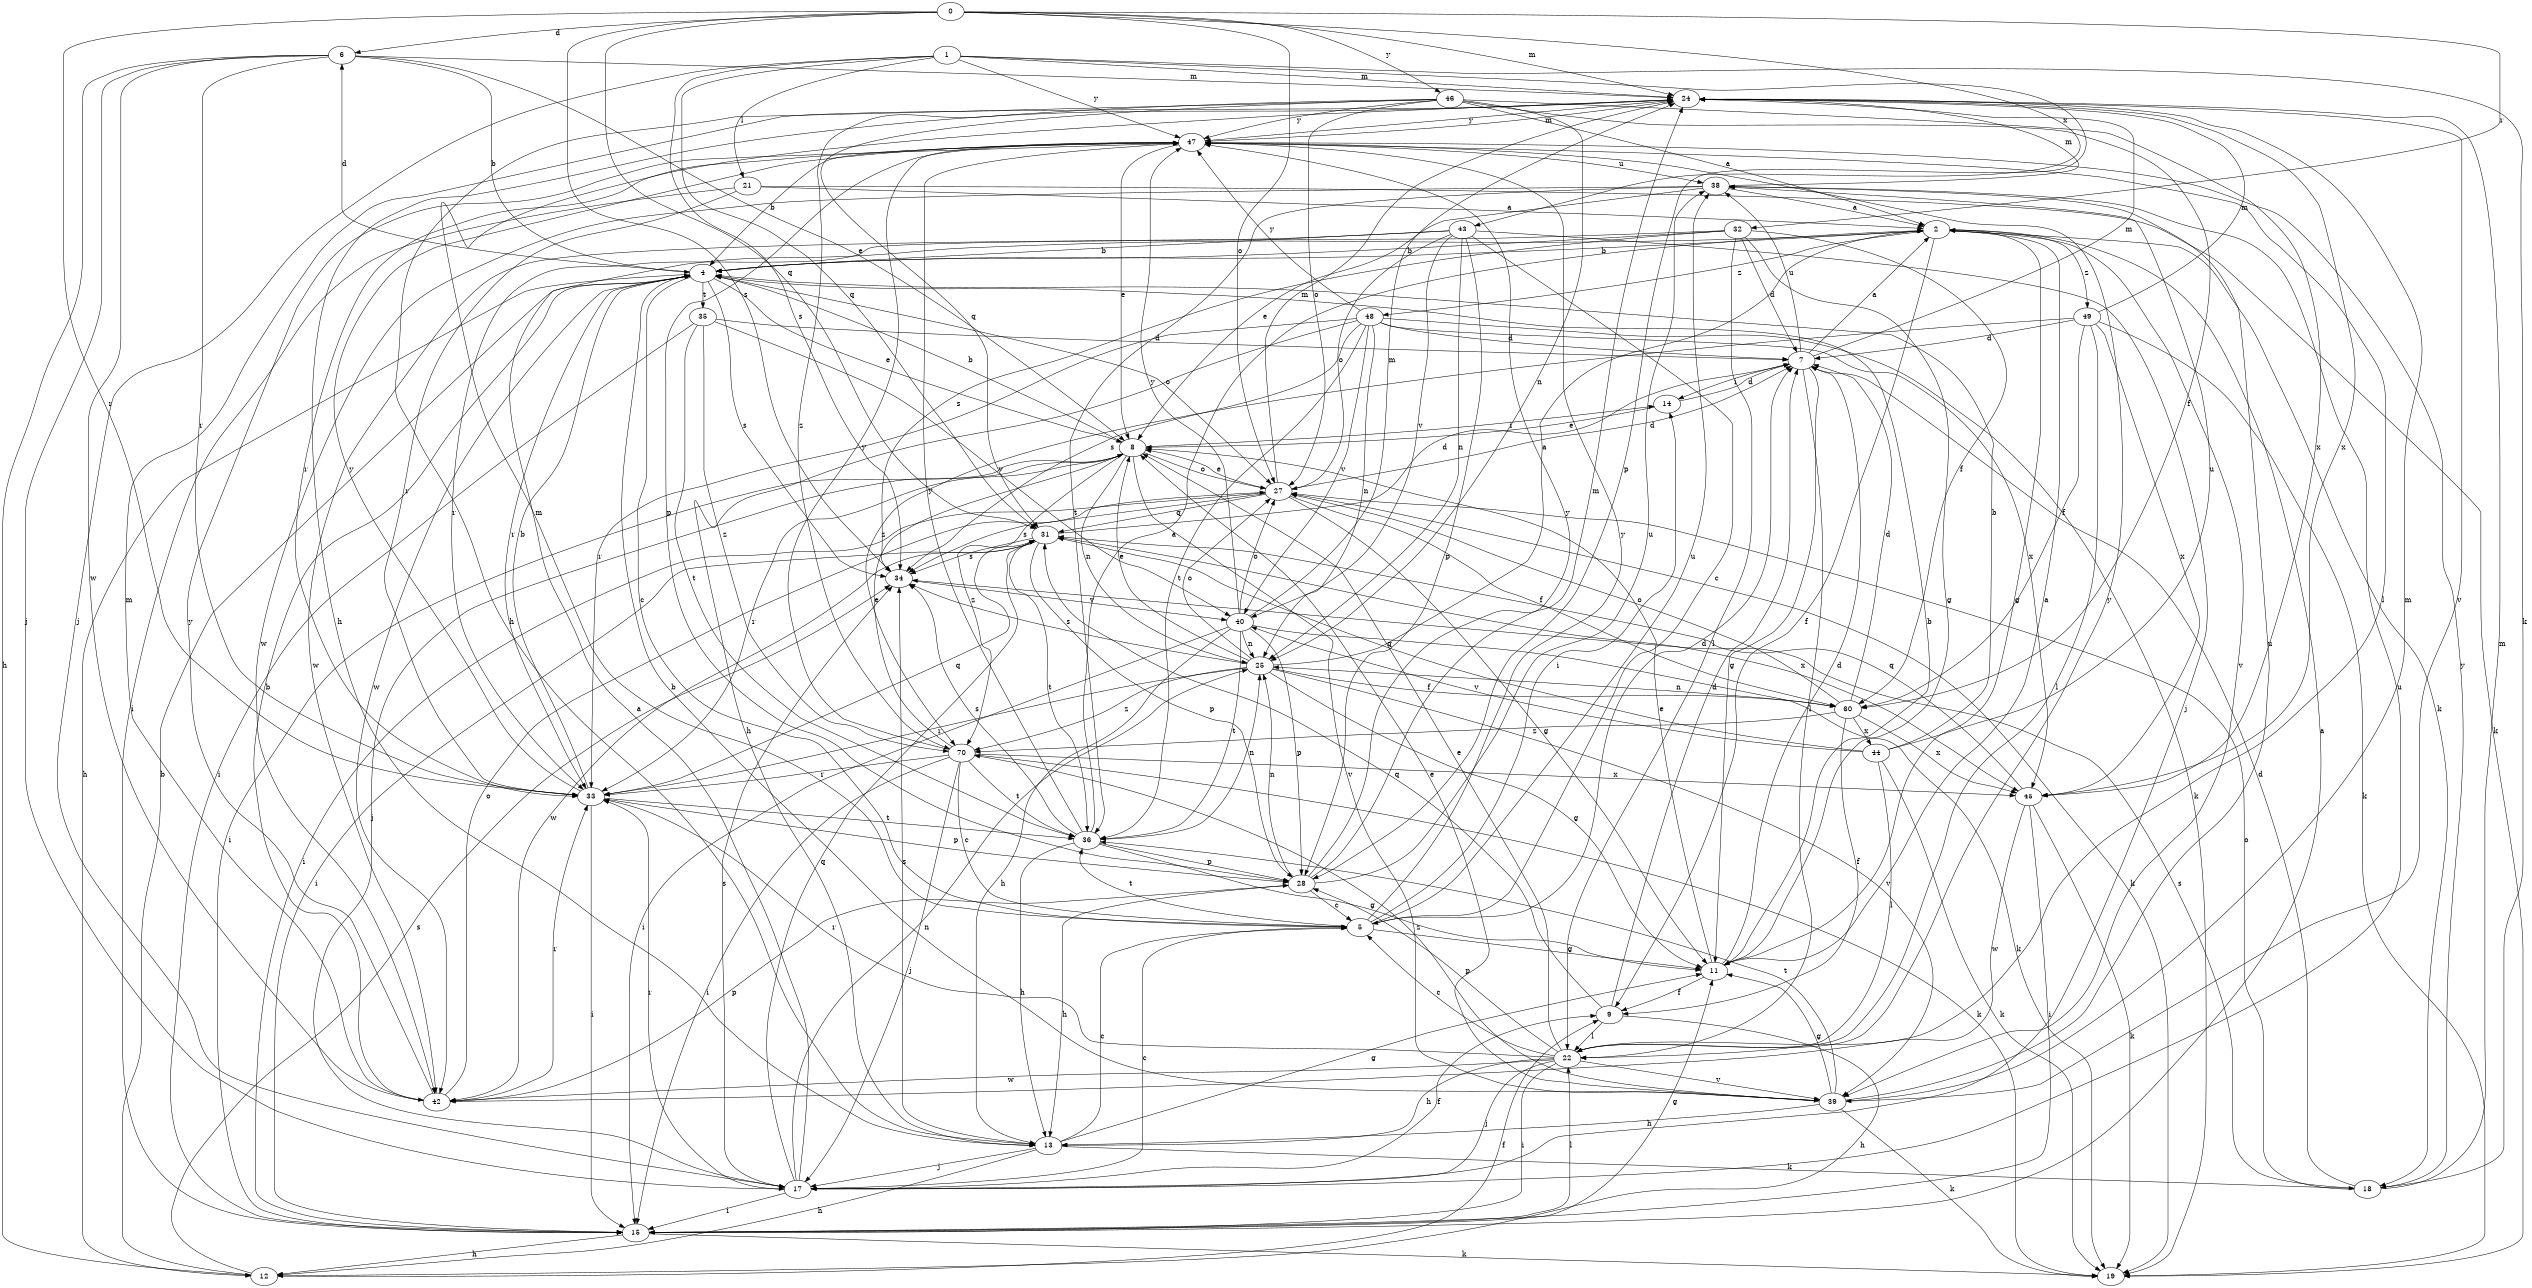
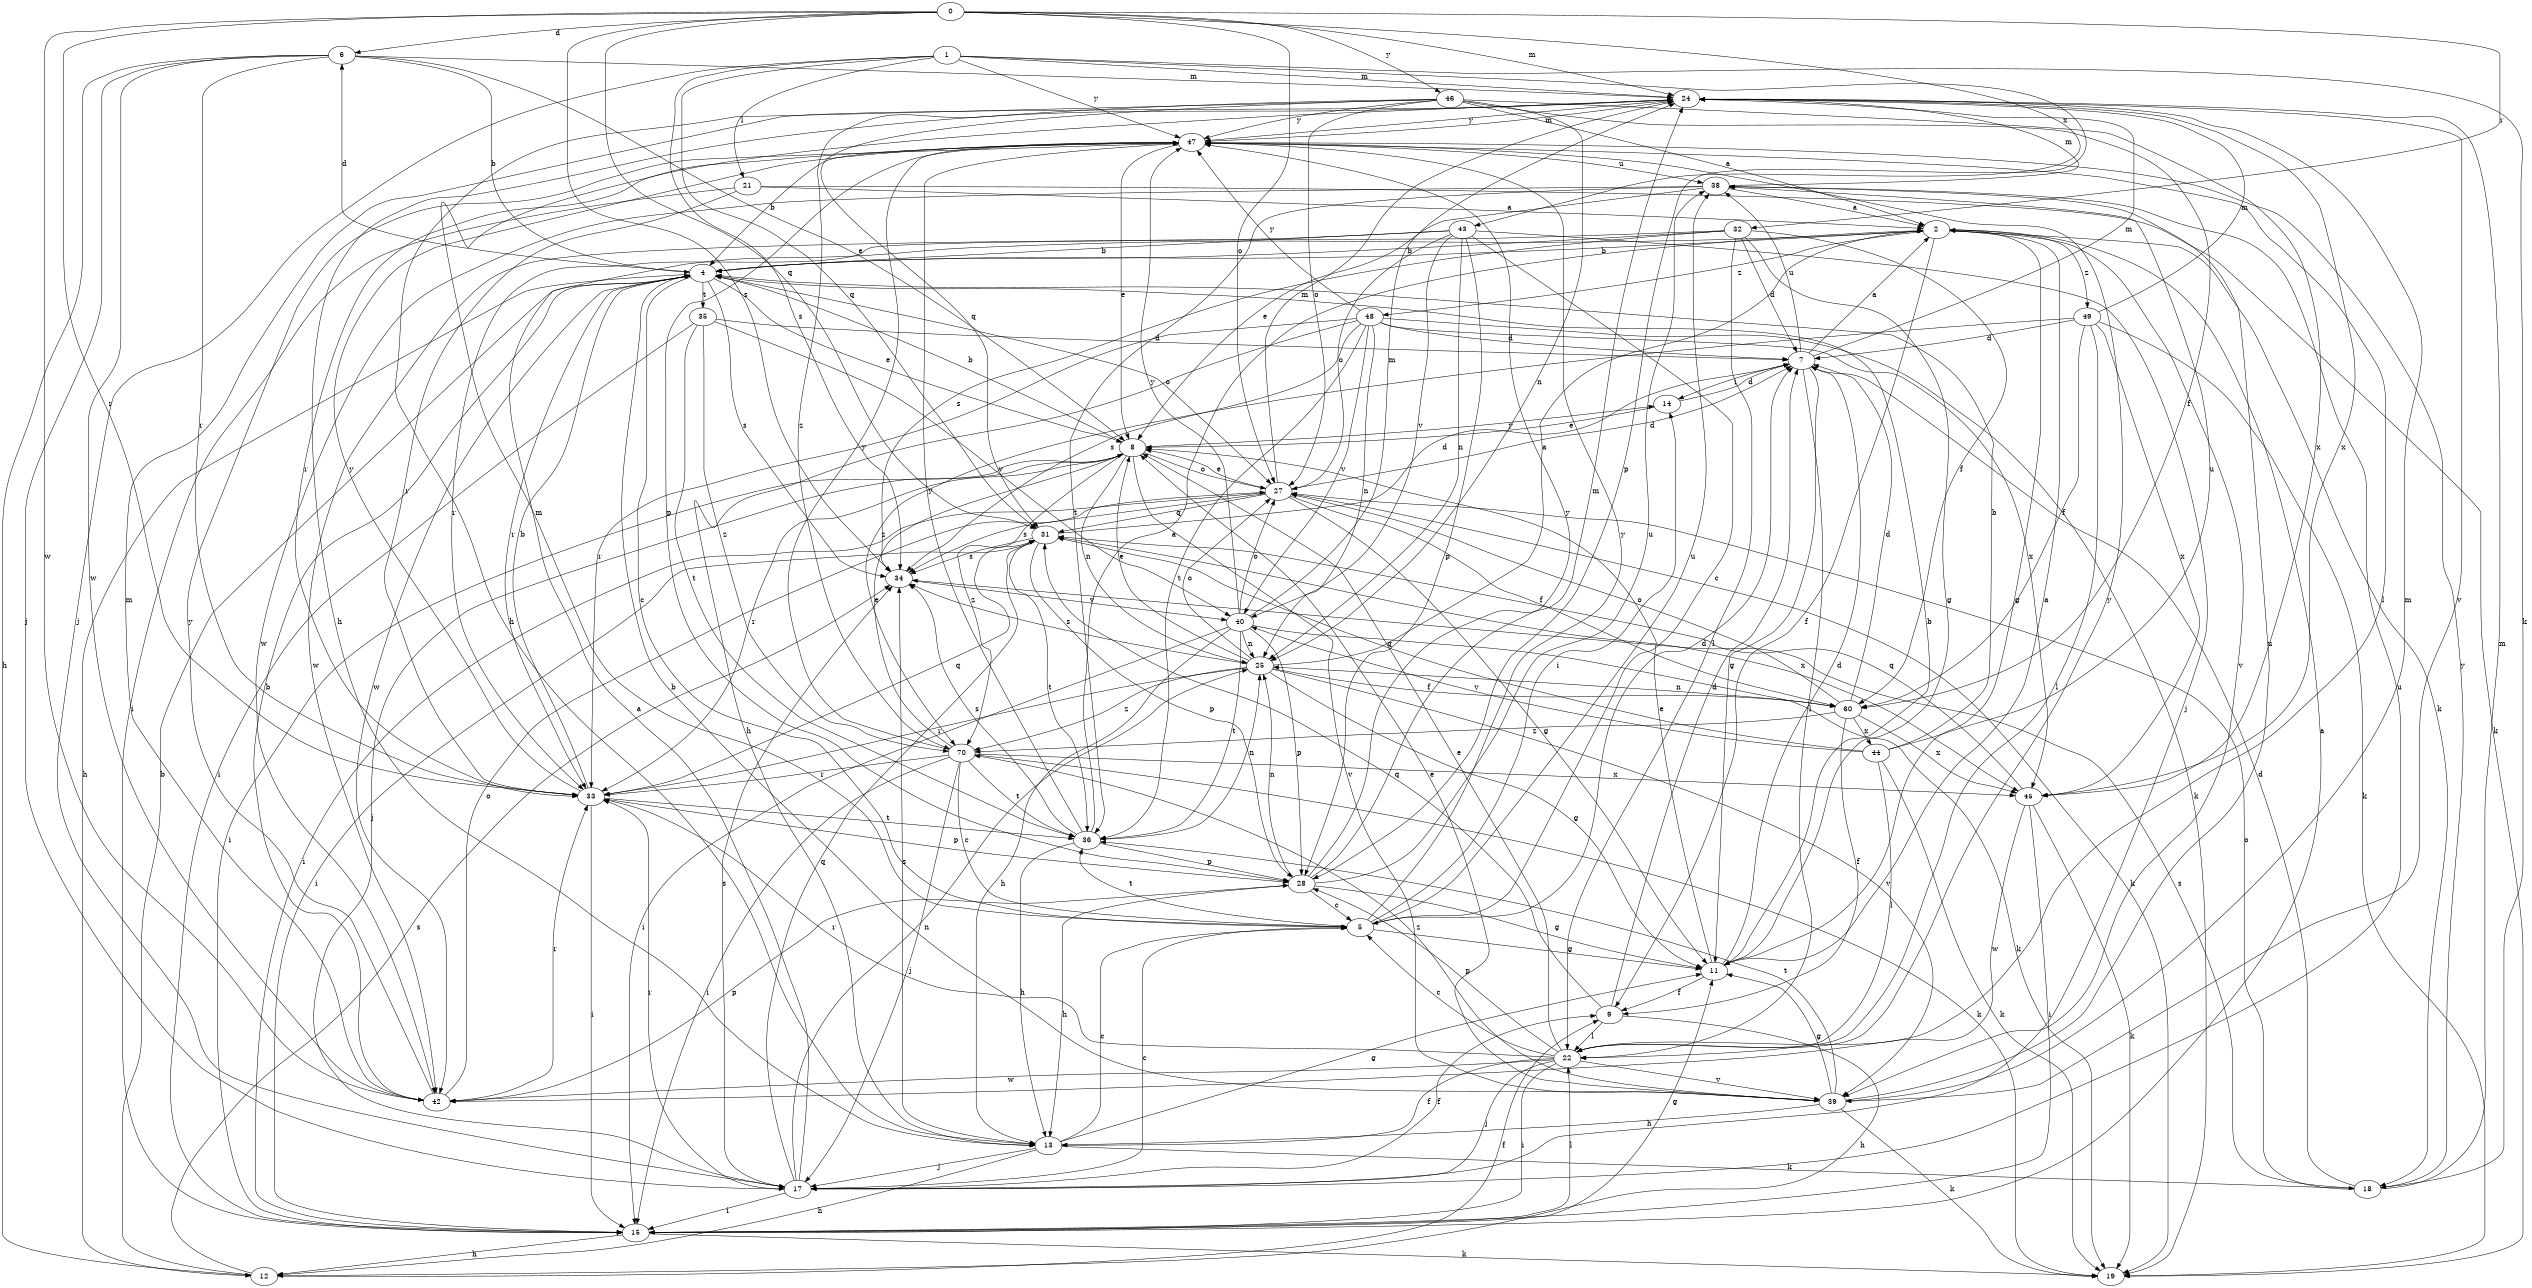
(1511, 426) -> (1511, 426)
(633, 728) -> (45, 211)
(1367, 909) -> (1507, 922)
(1429, 1102) -> (1429, 1102)
